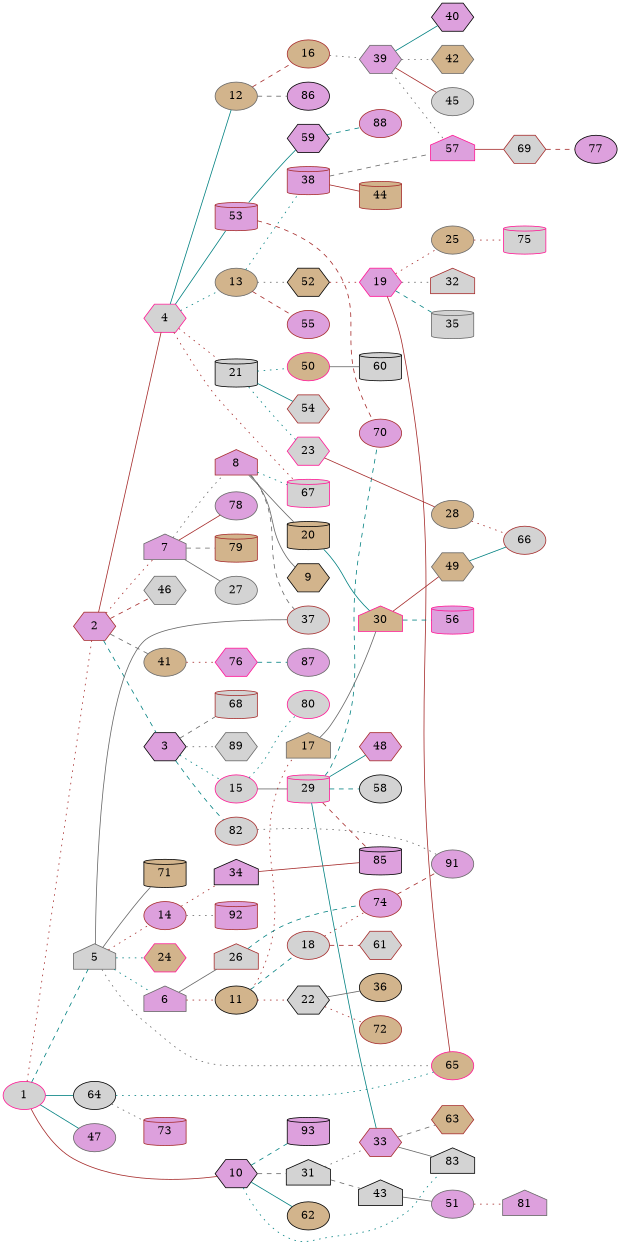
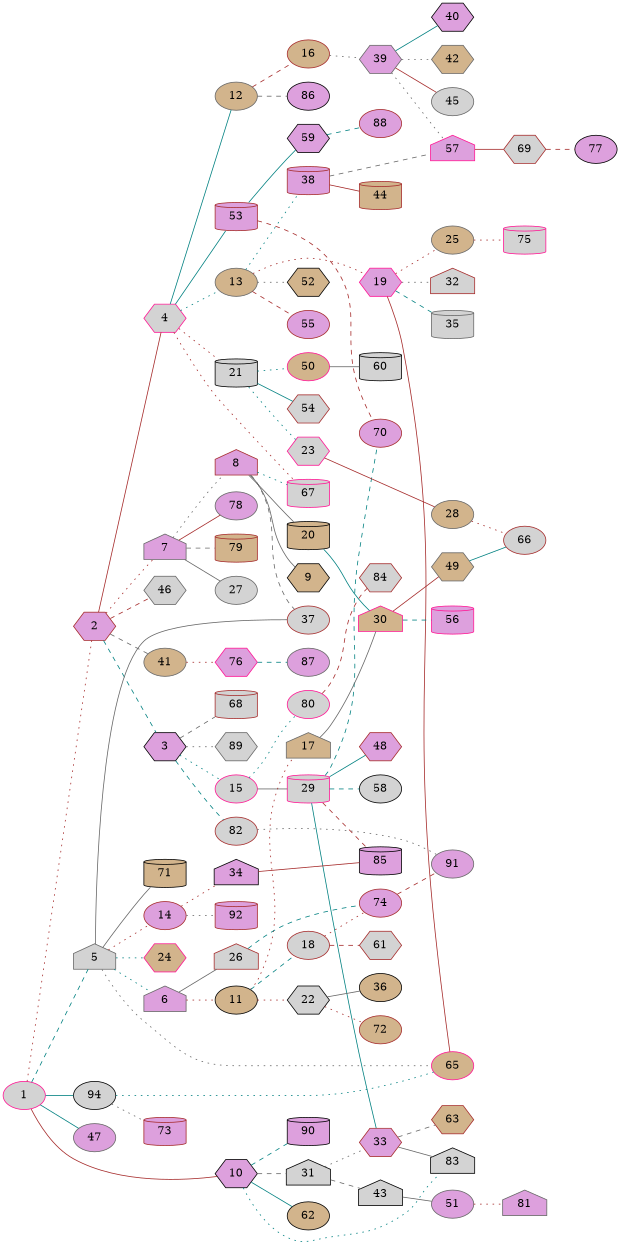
(349, 282) -> (309, 258)
none -> (380, 578)
(95, 1095) -> (95, 1095)
(308, 1131) -> (308, 1131)
